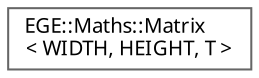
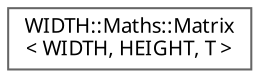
(130, 39) -> (130, 39)
